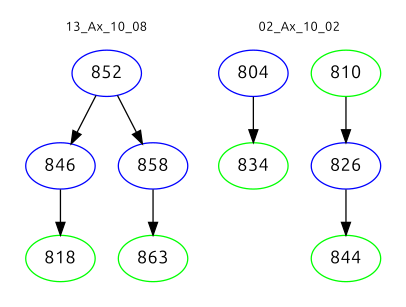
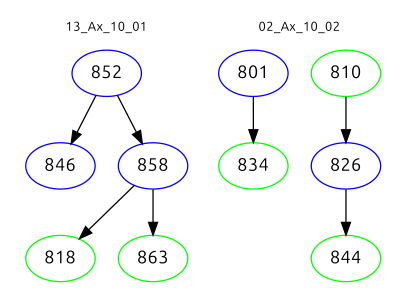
(107, 28) -> (107, 28)
(253, 73) -> (253, 73)
(60, 206) -> (112, 208)
